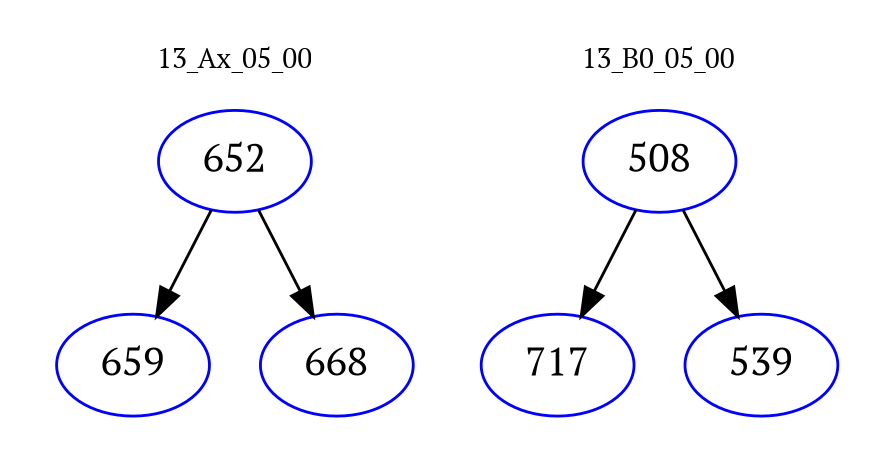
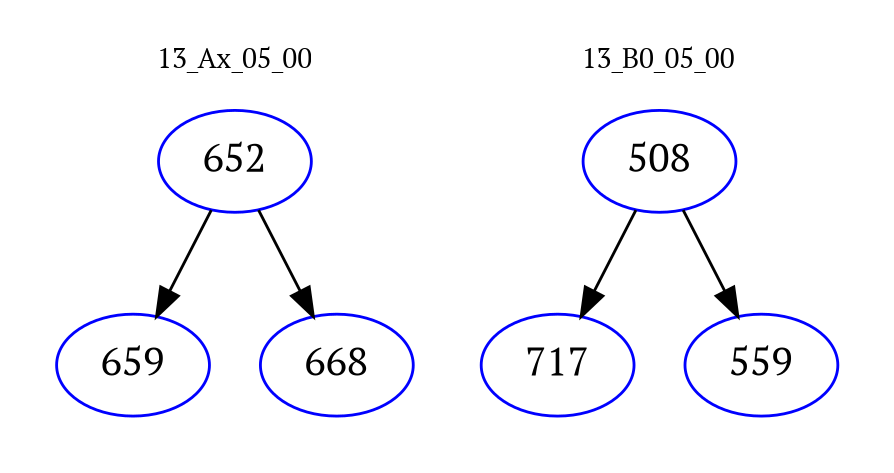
(761, 365) -> (761, 365)
